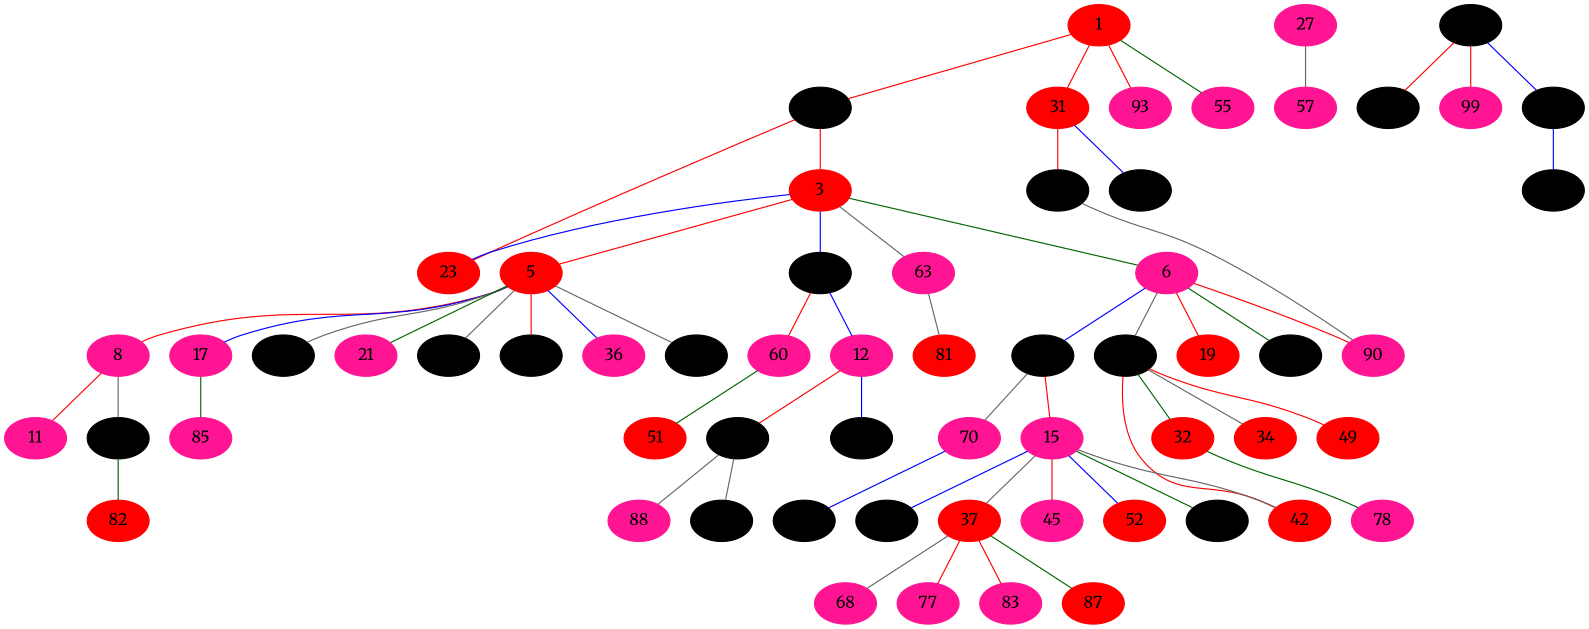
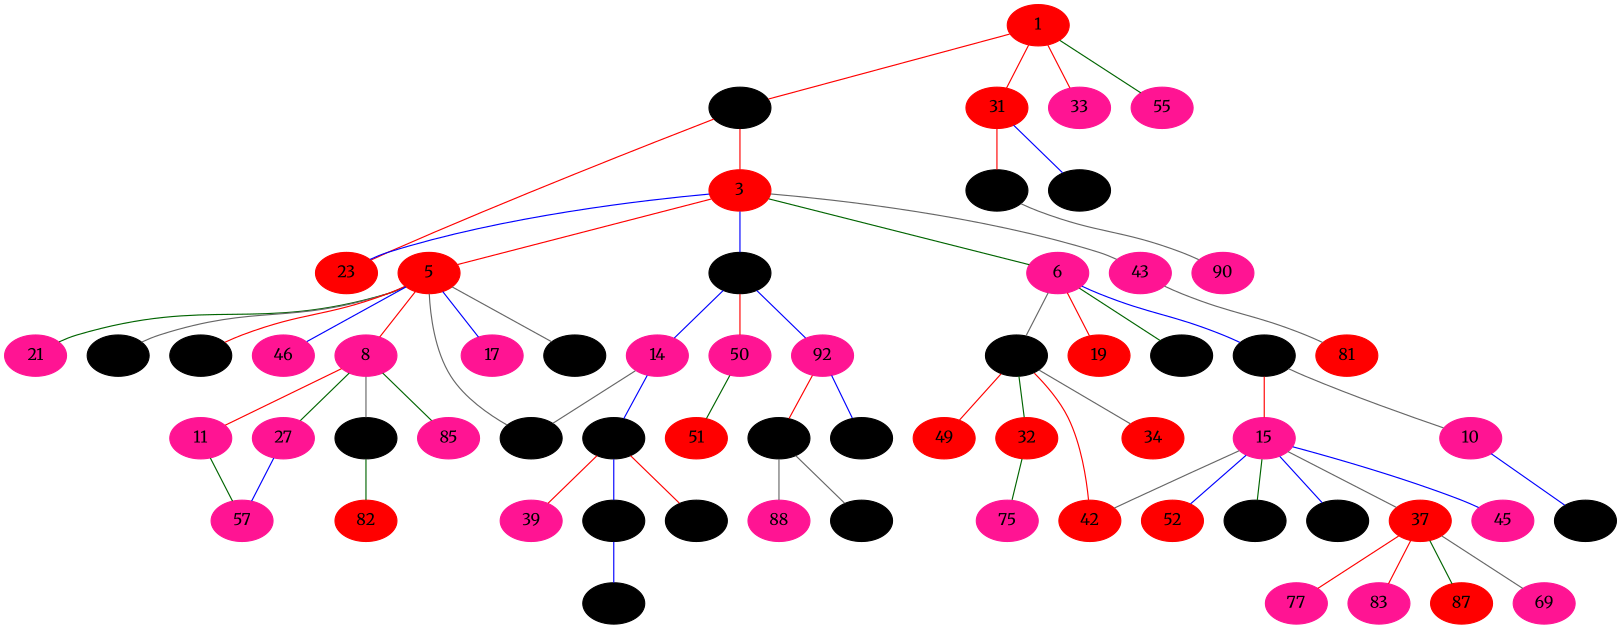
(1306, 67) -> (263, 480)
(1140, 108) -> (1080, 108)
(1471, 108) -> (531, 521)
(924, 273) -> (1140, 273)
(1272, 311) -> none
(614, 356) -> (283, 356)
none -> (657, 356)
(779, 356) -> (740, 356)
(862, 356) -> (823, 356)
(201, 397) -> (407, 397)
none -> (325, 397)
(969, 438) -> (1471, 438)
none -> (221, 480)
(1052, 480) -> (1387, 474)
(1382, 521) -> (1007, 521)
(846, 603) -> (1544, 603)
